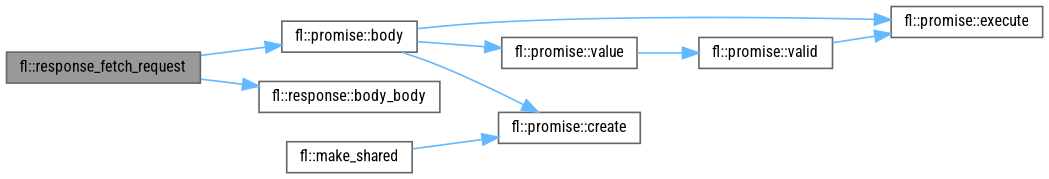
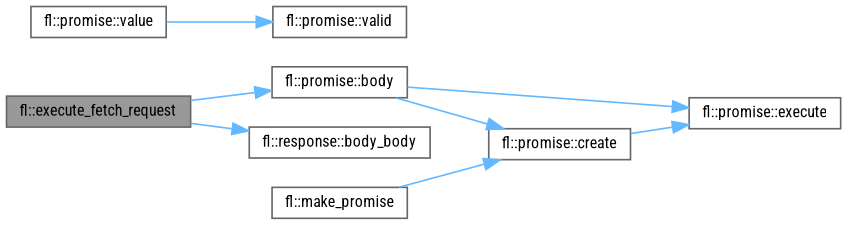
(854, 39) -> (652, 130)
(451, 44) -> none
(103, 68) -> (99, 112)
(349, 157) -> (340, 203)
